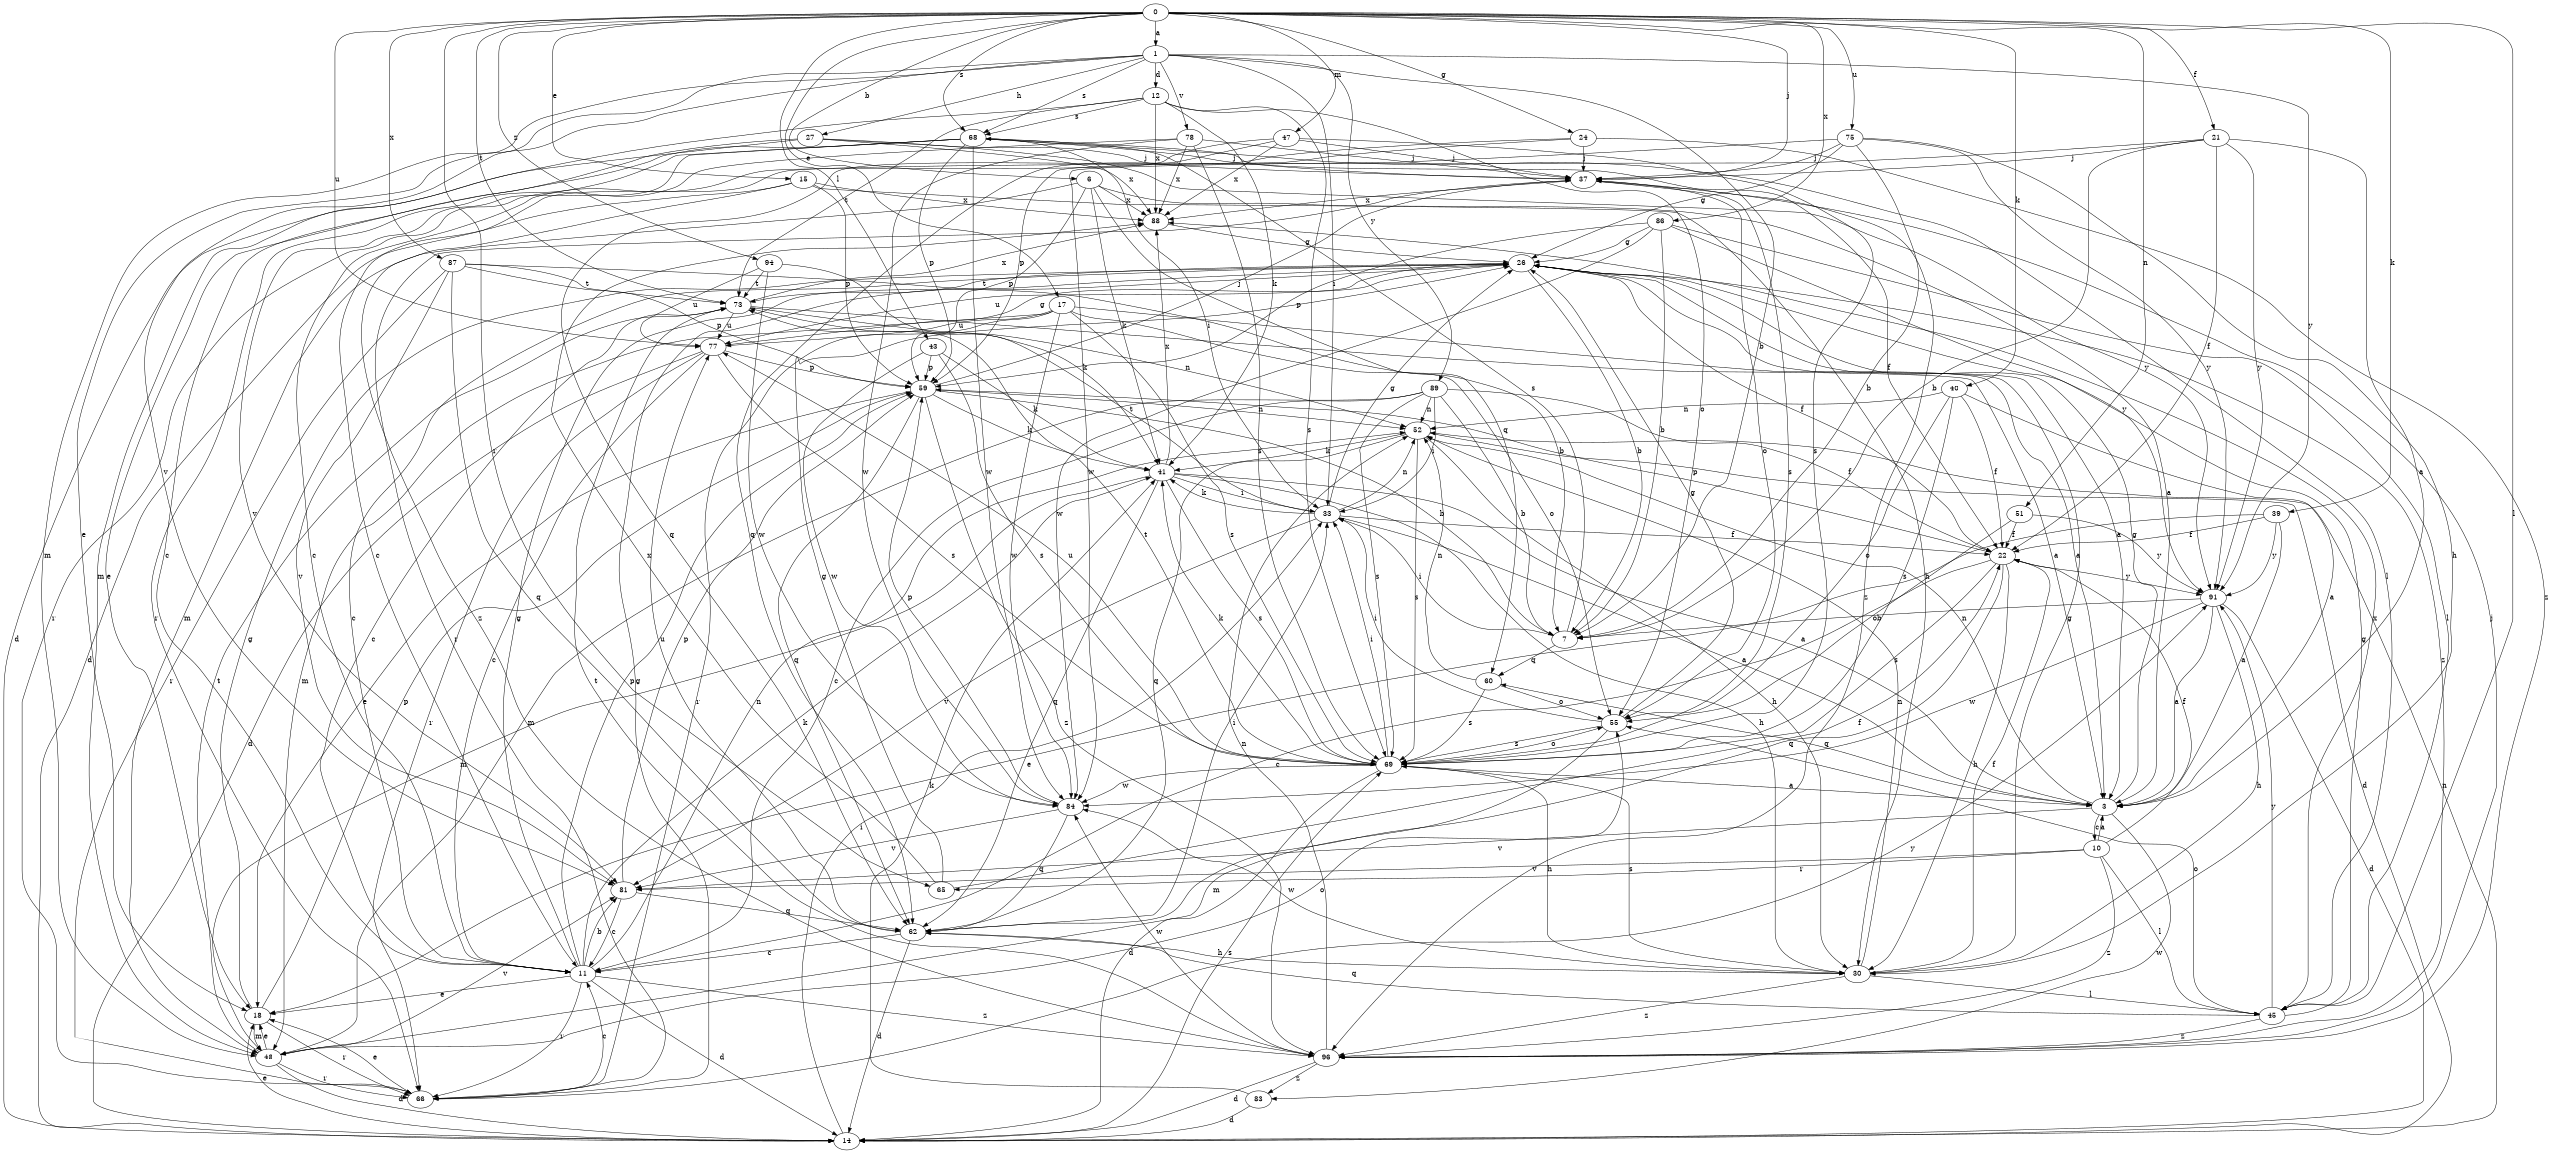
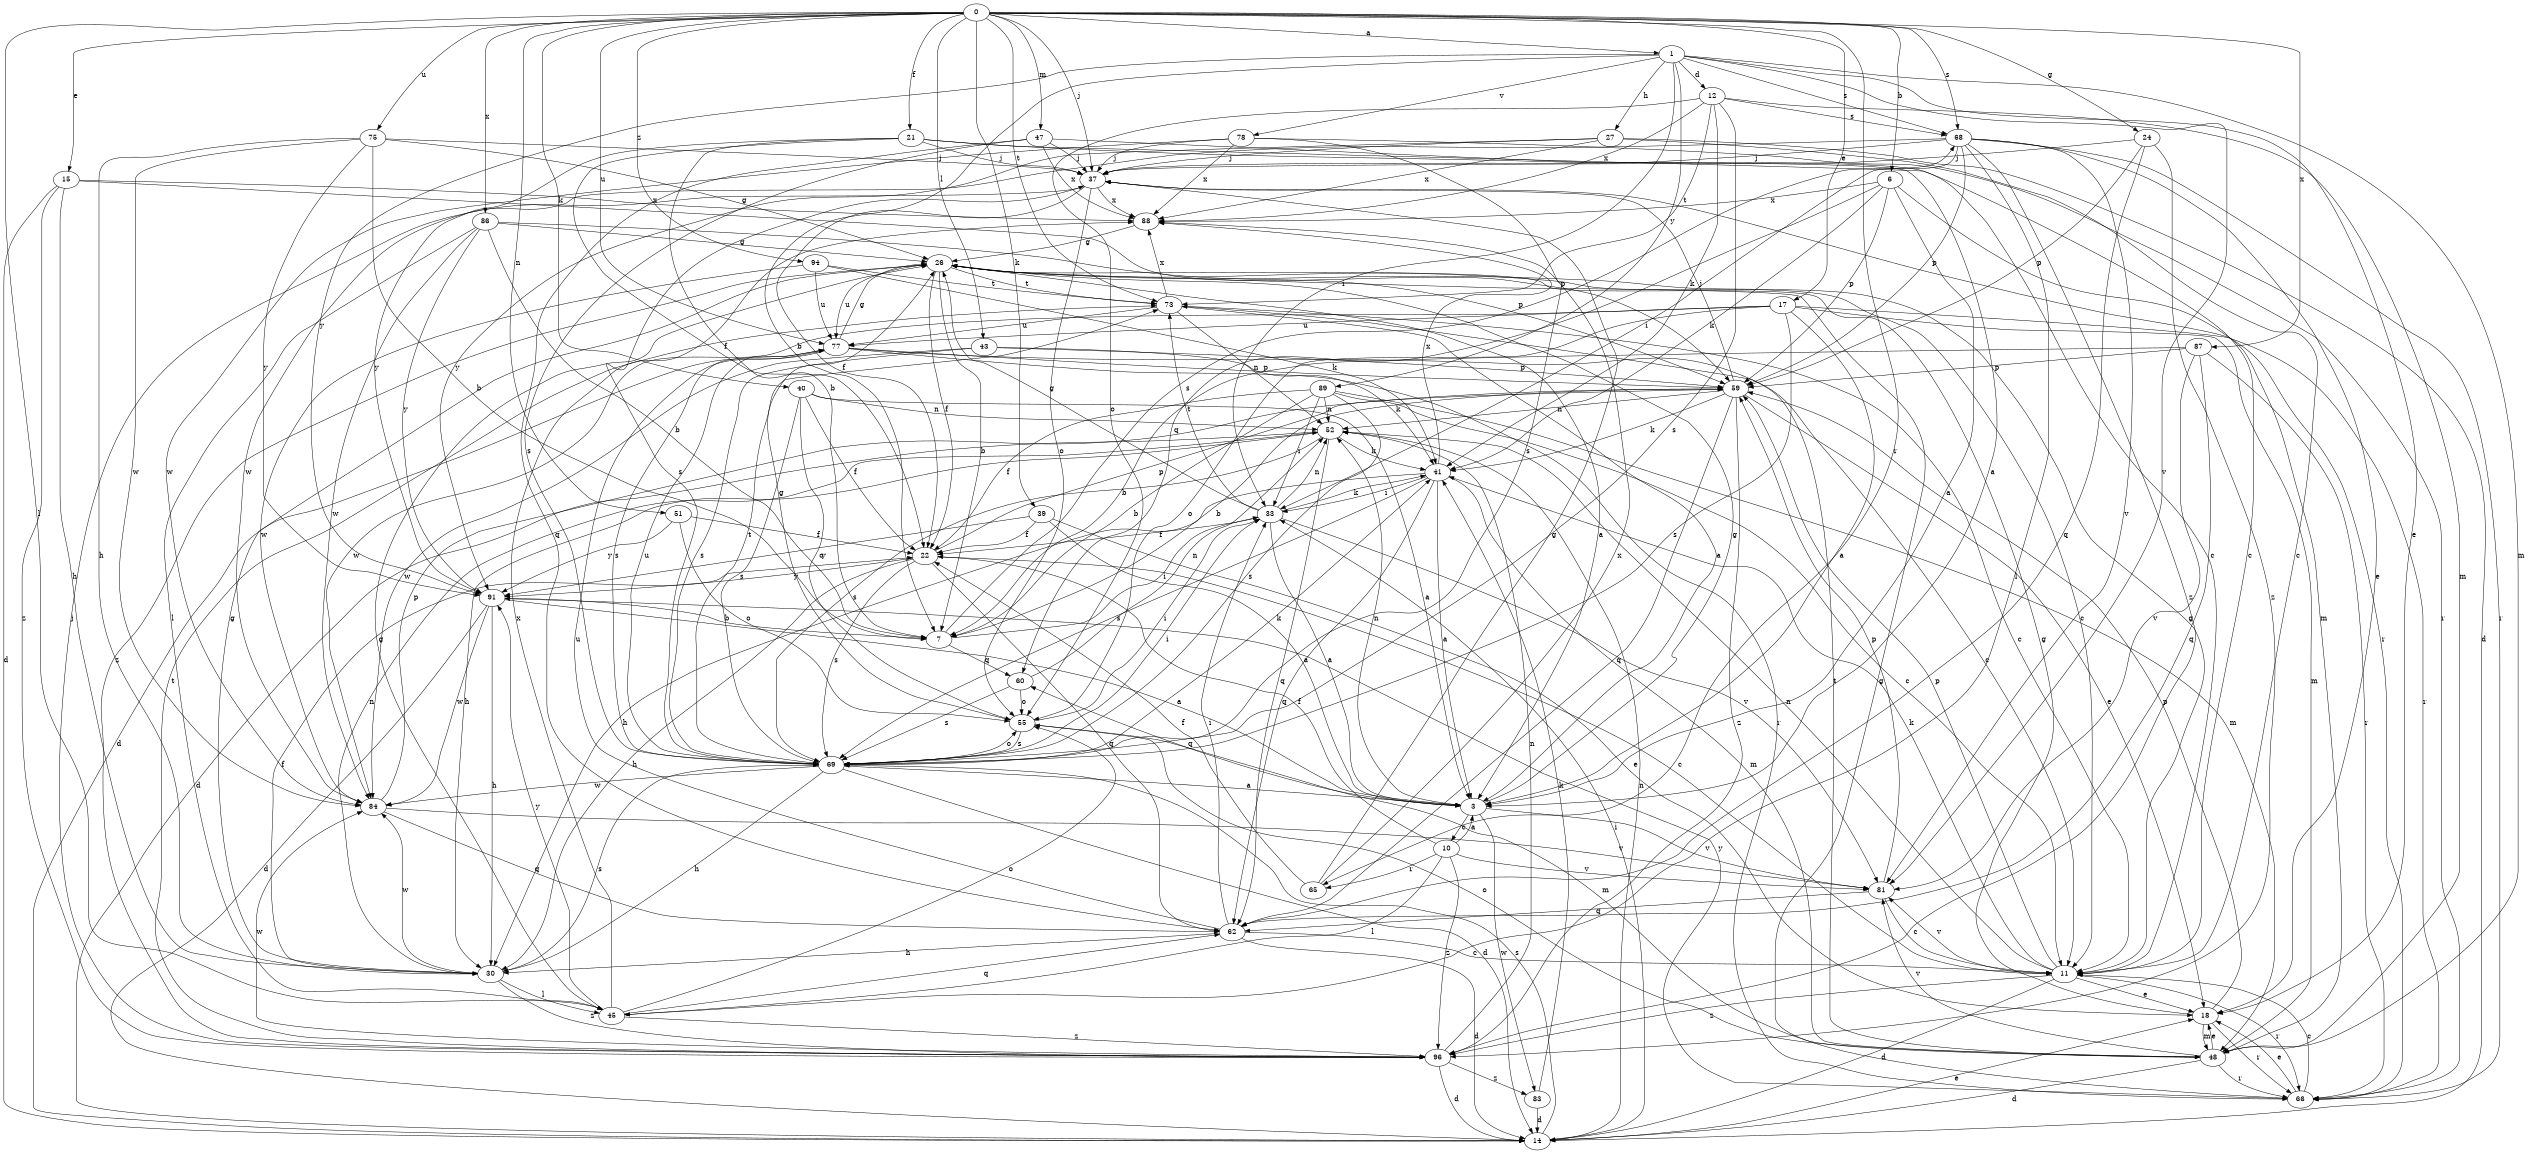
(580, 284) -> none
(873, 351) -> (1616, 372)
(600, 932) -> (1939, 932)
